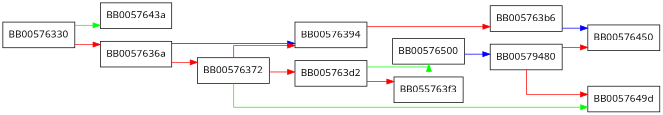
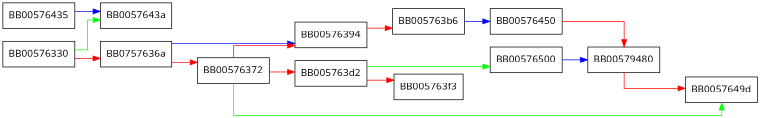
none -> (39, 16)
(571, 47) -> (602, 21)
(136, 54) -> (136, 54)
(429, 90) -> (429, 87)
